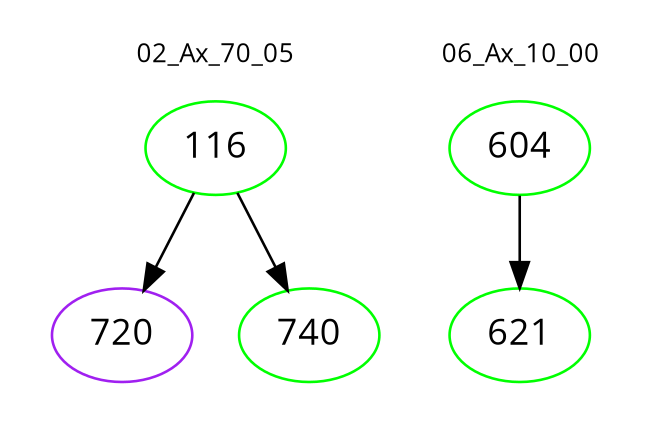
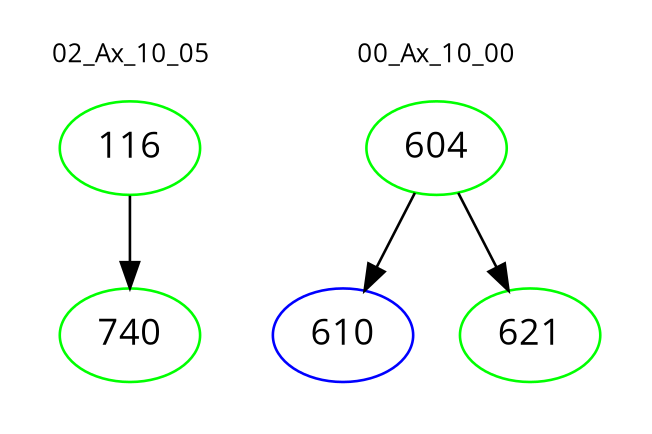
(216, 56) -> (131, 56)
(521, 56) -> (437, 56)
(122, 335) -> none
none -> (343, 335)
